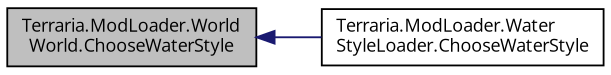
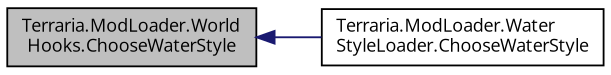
(132, 37) -> (132, 37)
